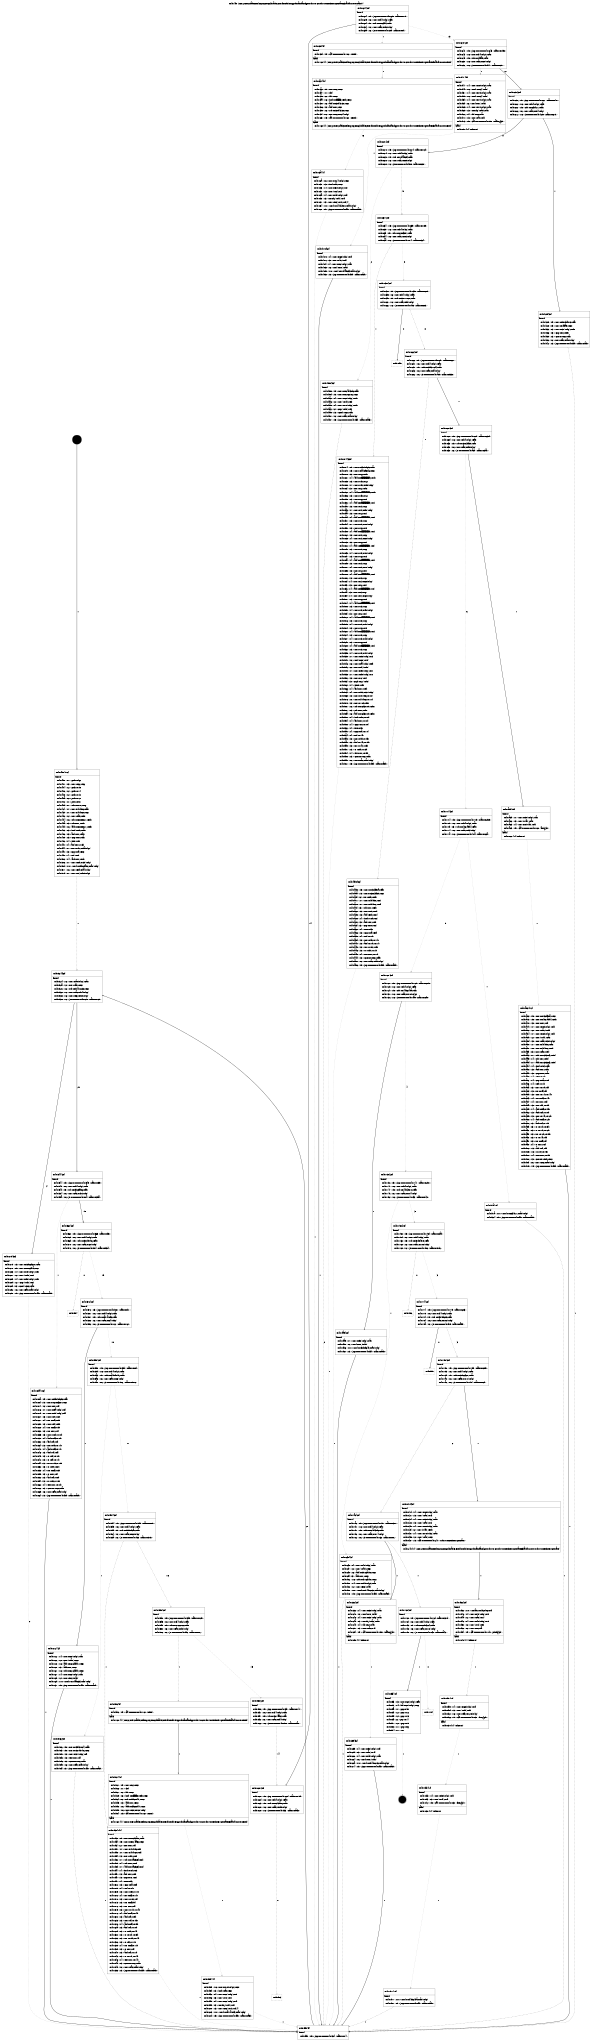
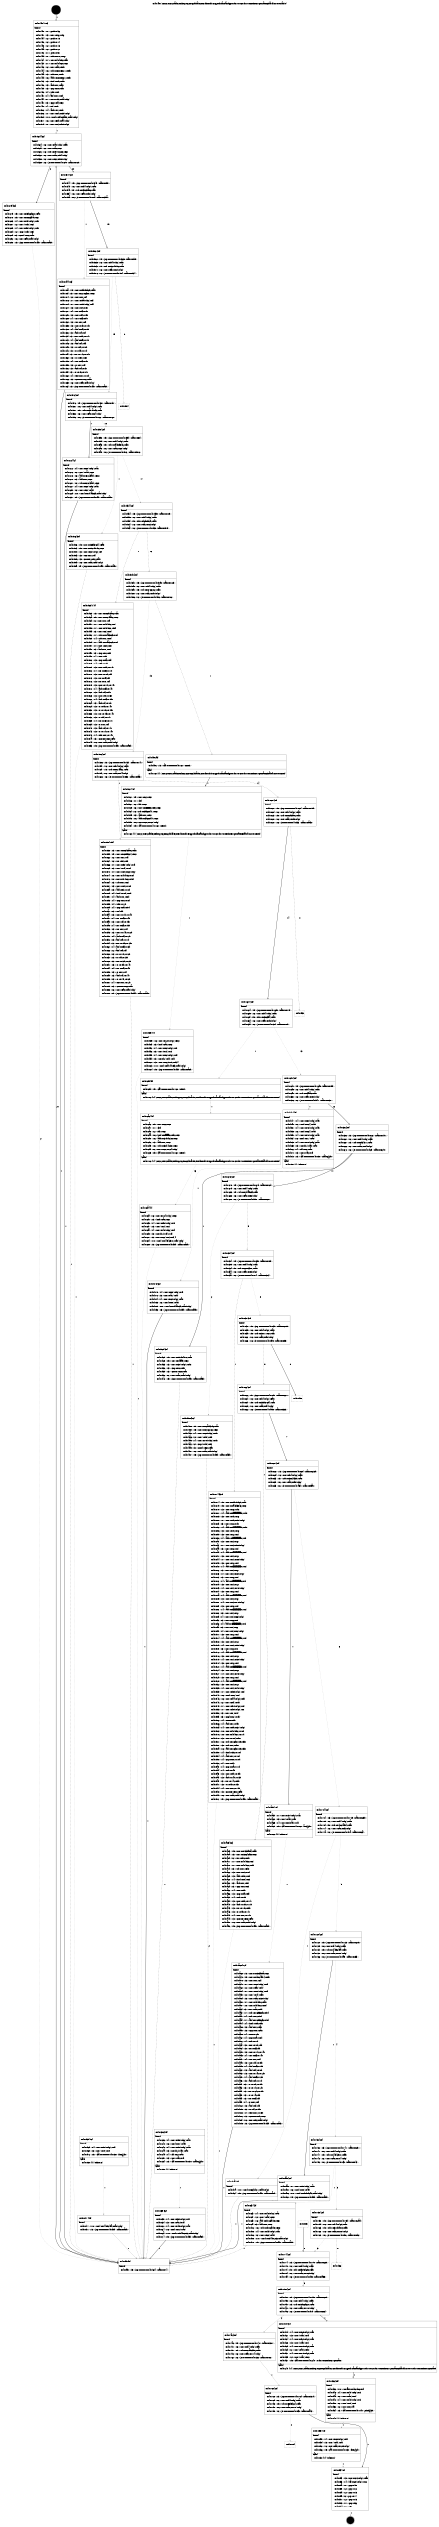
(309, 890) -> (278, 912)
none -> (125, 918)
(434, 1347) -> (303, 2239)
(395, 1569) -> none
(453, 1756) -> (342, 2464)
